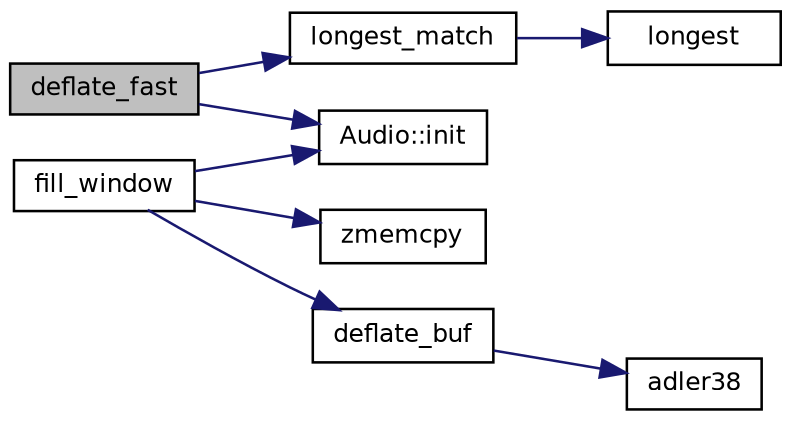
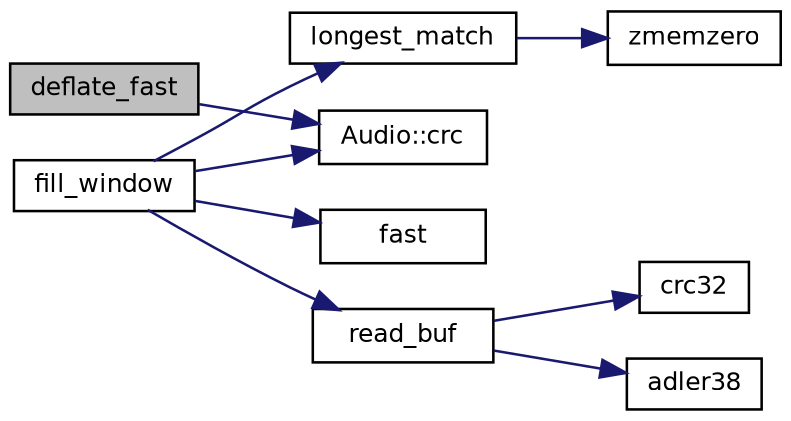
(694, 38) -> (694, 38)
(231, 67) -> (219, 126)
(403, 137) -> (403, 137)
(403, 237) -> (403, 237)
none -> (694, 287)
(403, 336) -> (403, 336)
